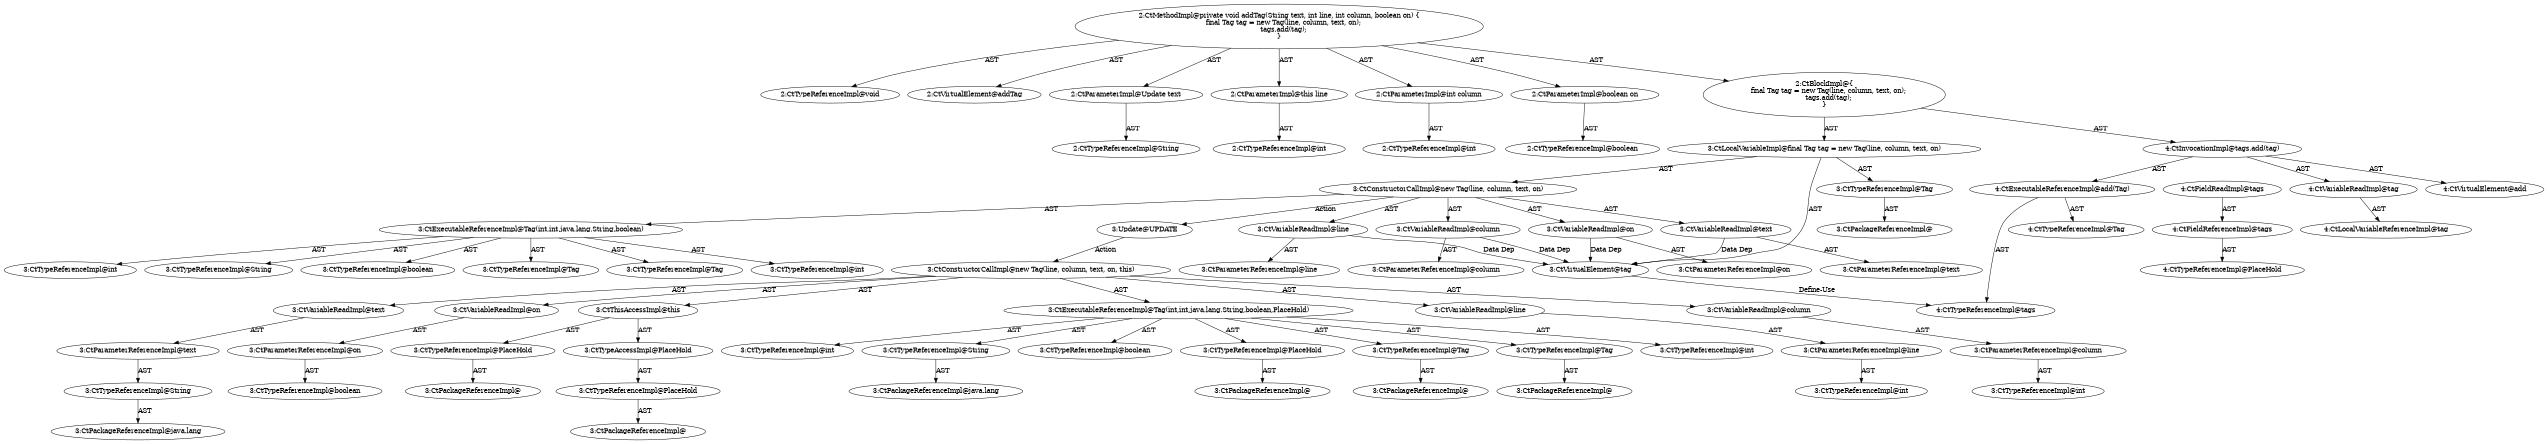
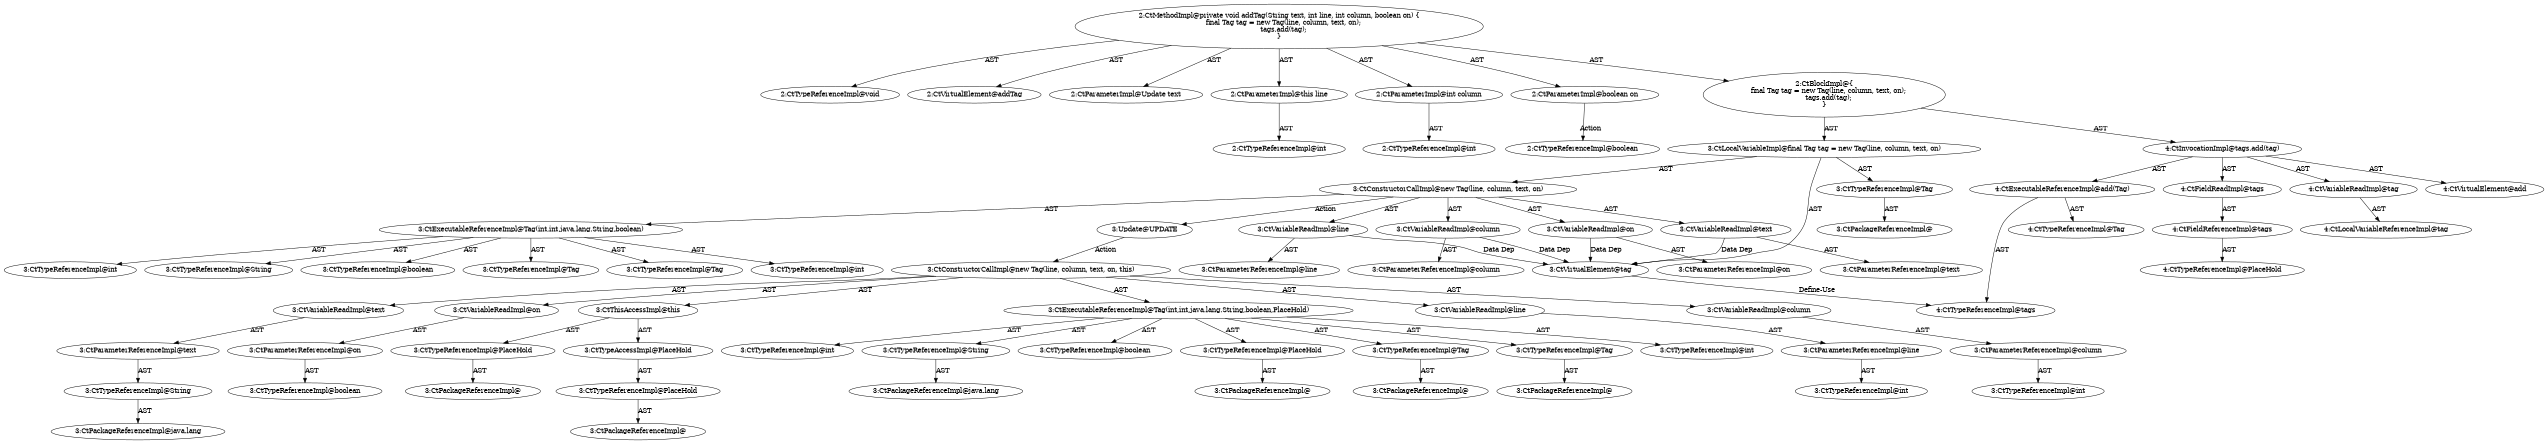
(1591, 129) -> (1591, 129)
(1126, 149) -> none
none -> (2222, 167)
